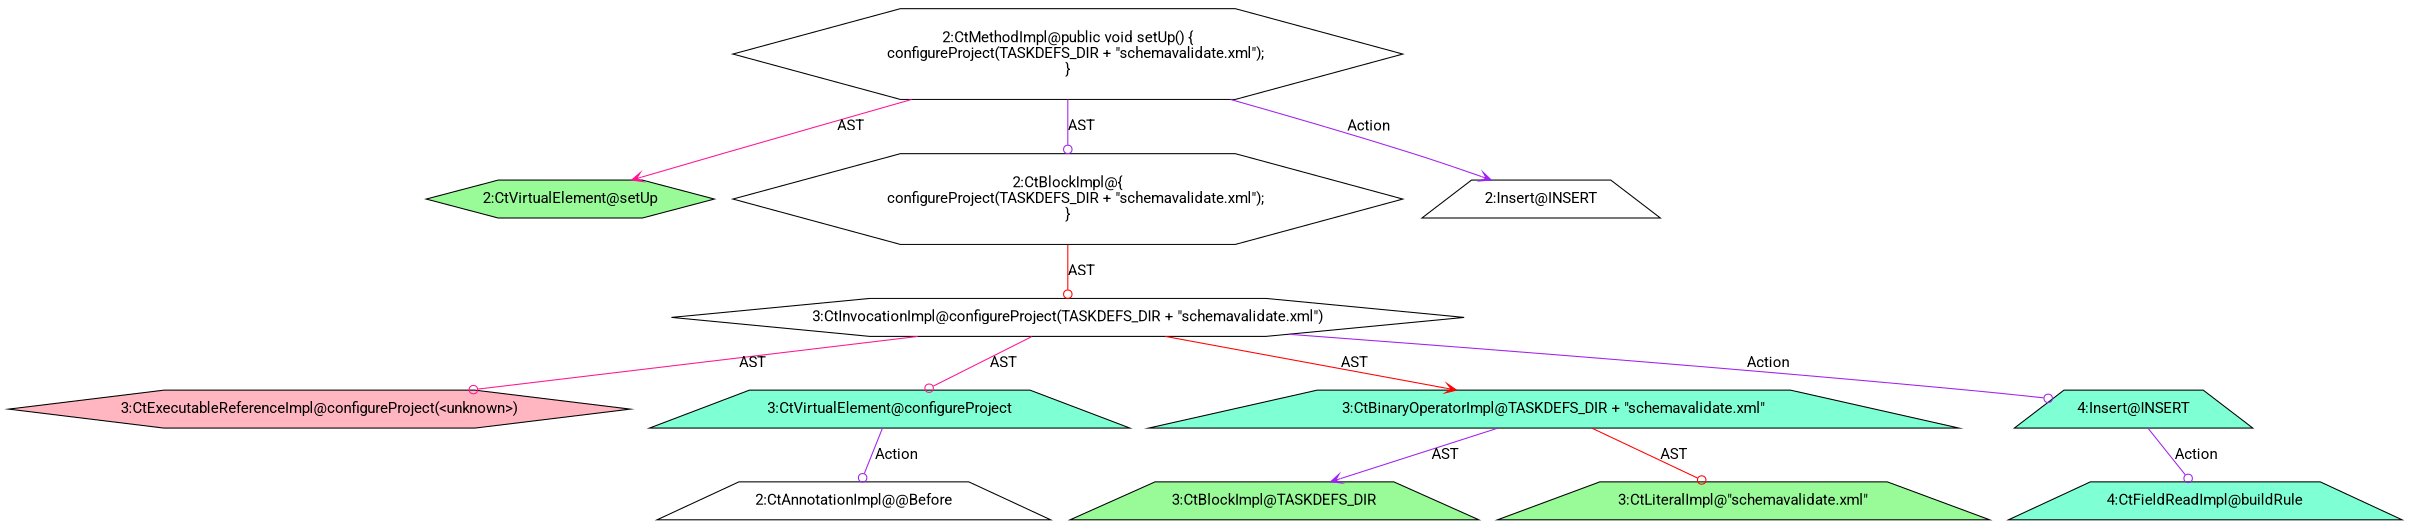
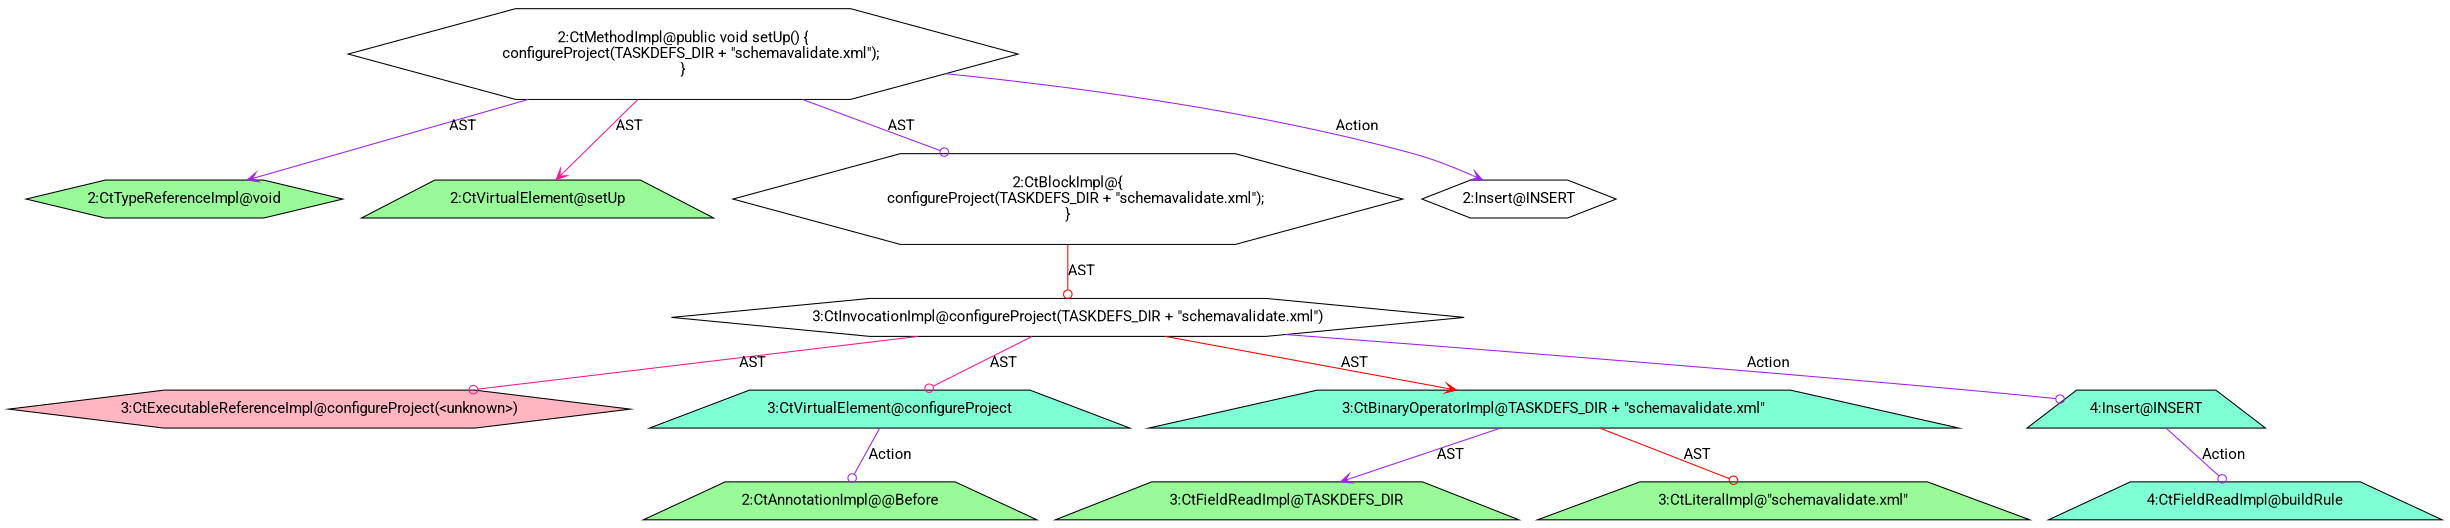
none -> (184, 199)
(570, 199) -> (538, 199)
(1541, 199) -> (1519, 199)
(854, 501) -> (840, 501)
(1274, 501) -> (1287, 501)
